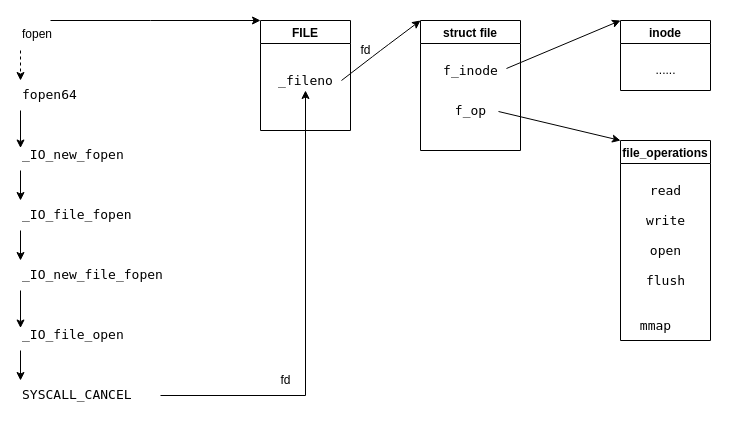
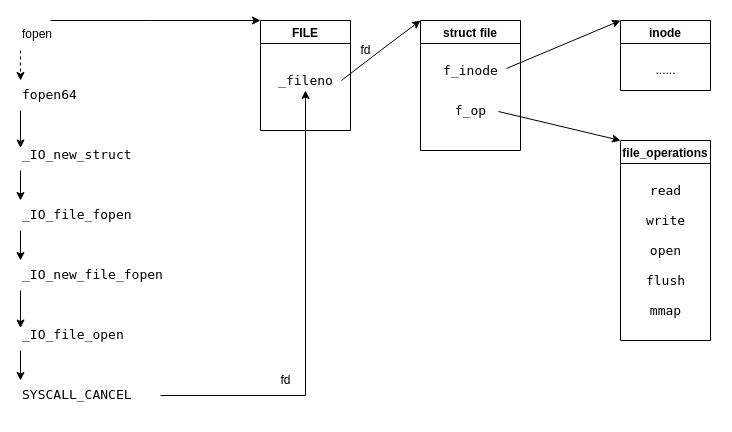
(66, 155) -> (70, 155)
(656, 326) -> (666, 311)
